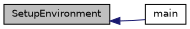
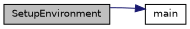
(133, 21) -> (123, 8)
